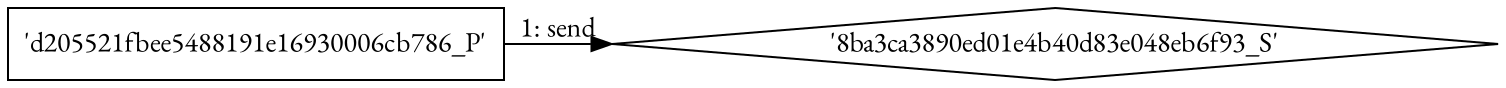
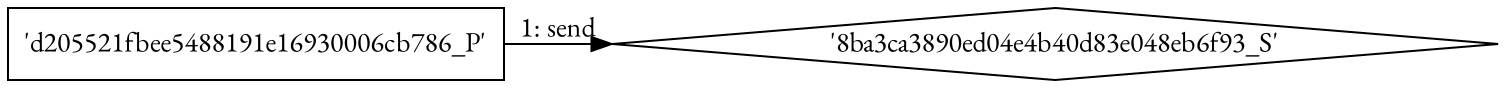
(1055, 44) -> (1055, 44)
